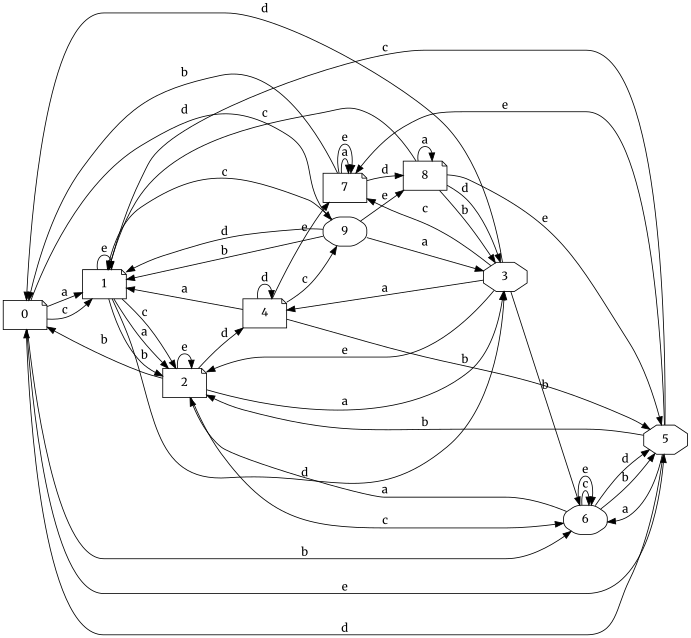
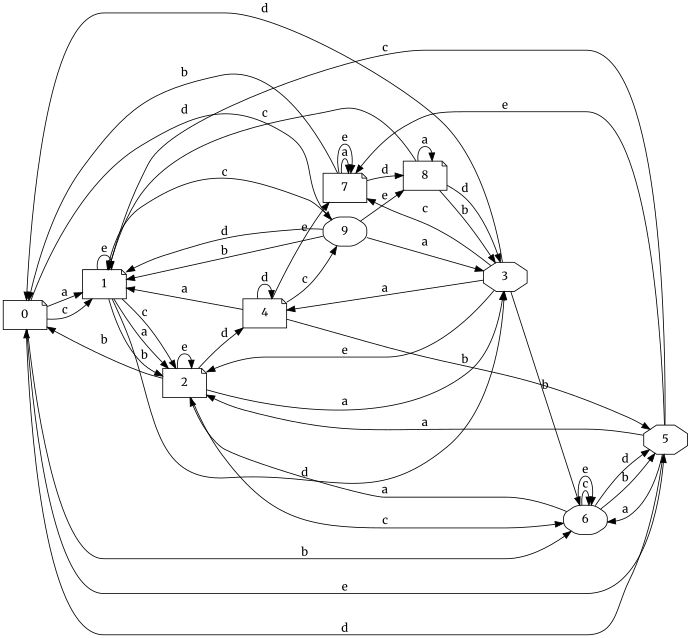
(582, 269) -> none
(425, 423) -> (425, 423)
